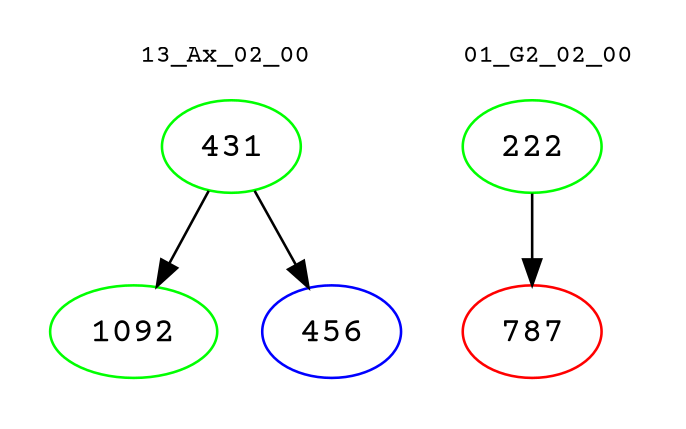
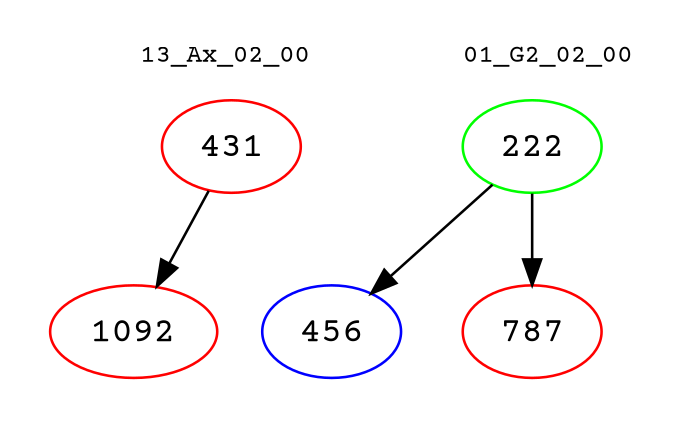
(231, 147) -> (231, 147)
(275, 228) -> (459, 214)
(134, 332) -> (134, 332)
